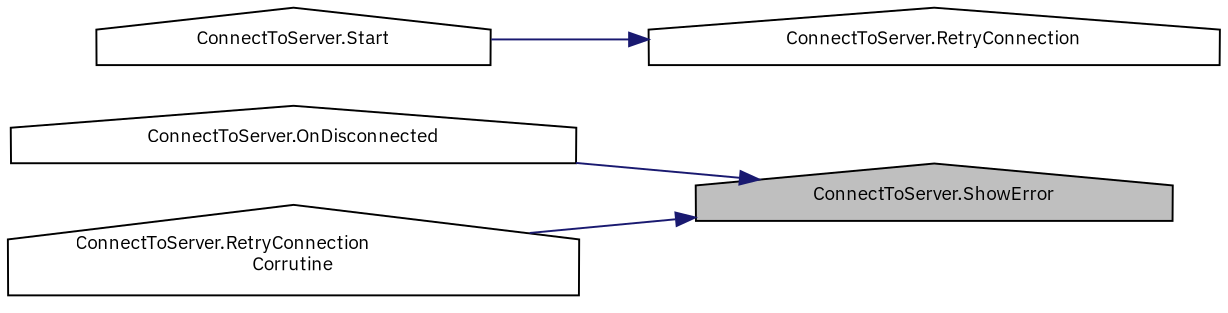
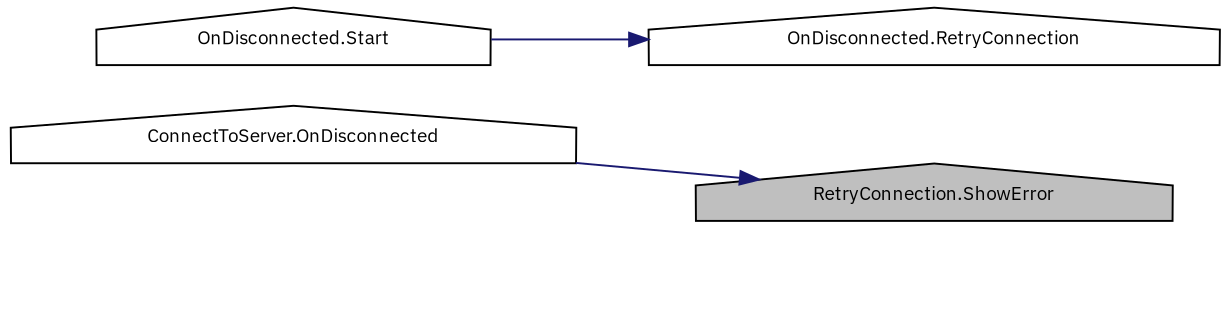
(294, 39) -> (294, 39)
(934, 39) -> (934, 39)
(934, 195) -> (934, 195)
(294, 255) -> none
